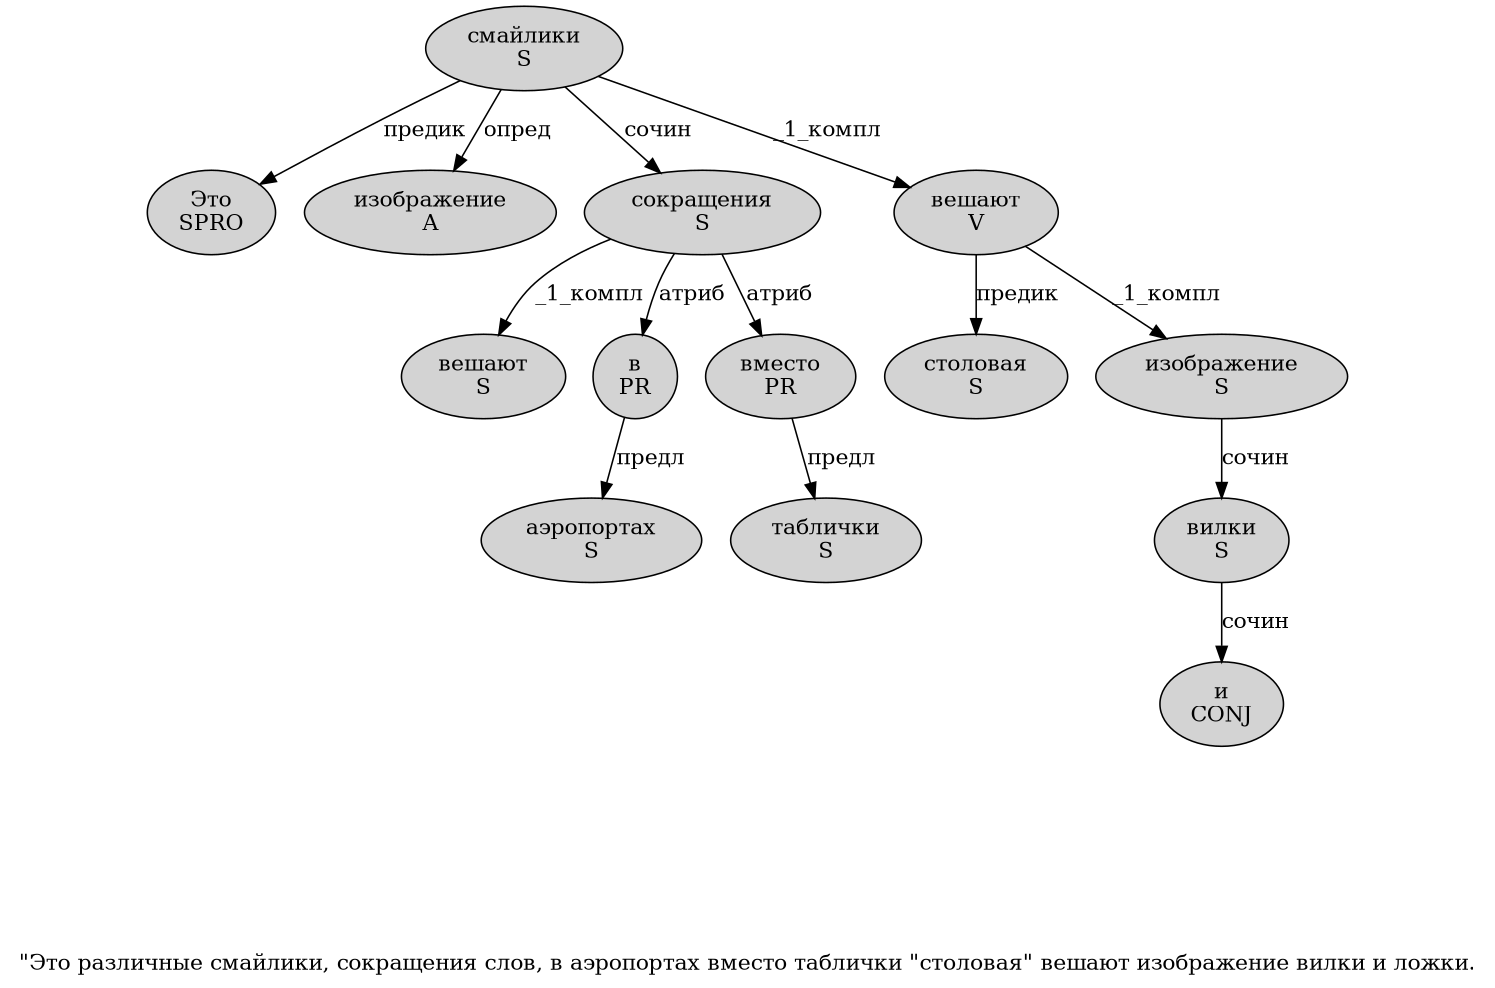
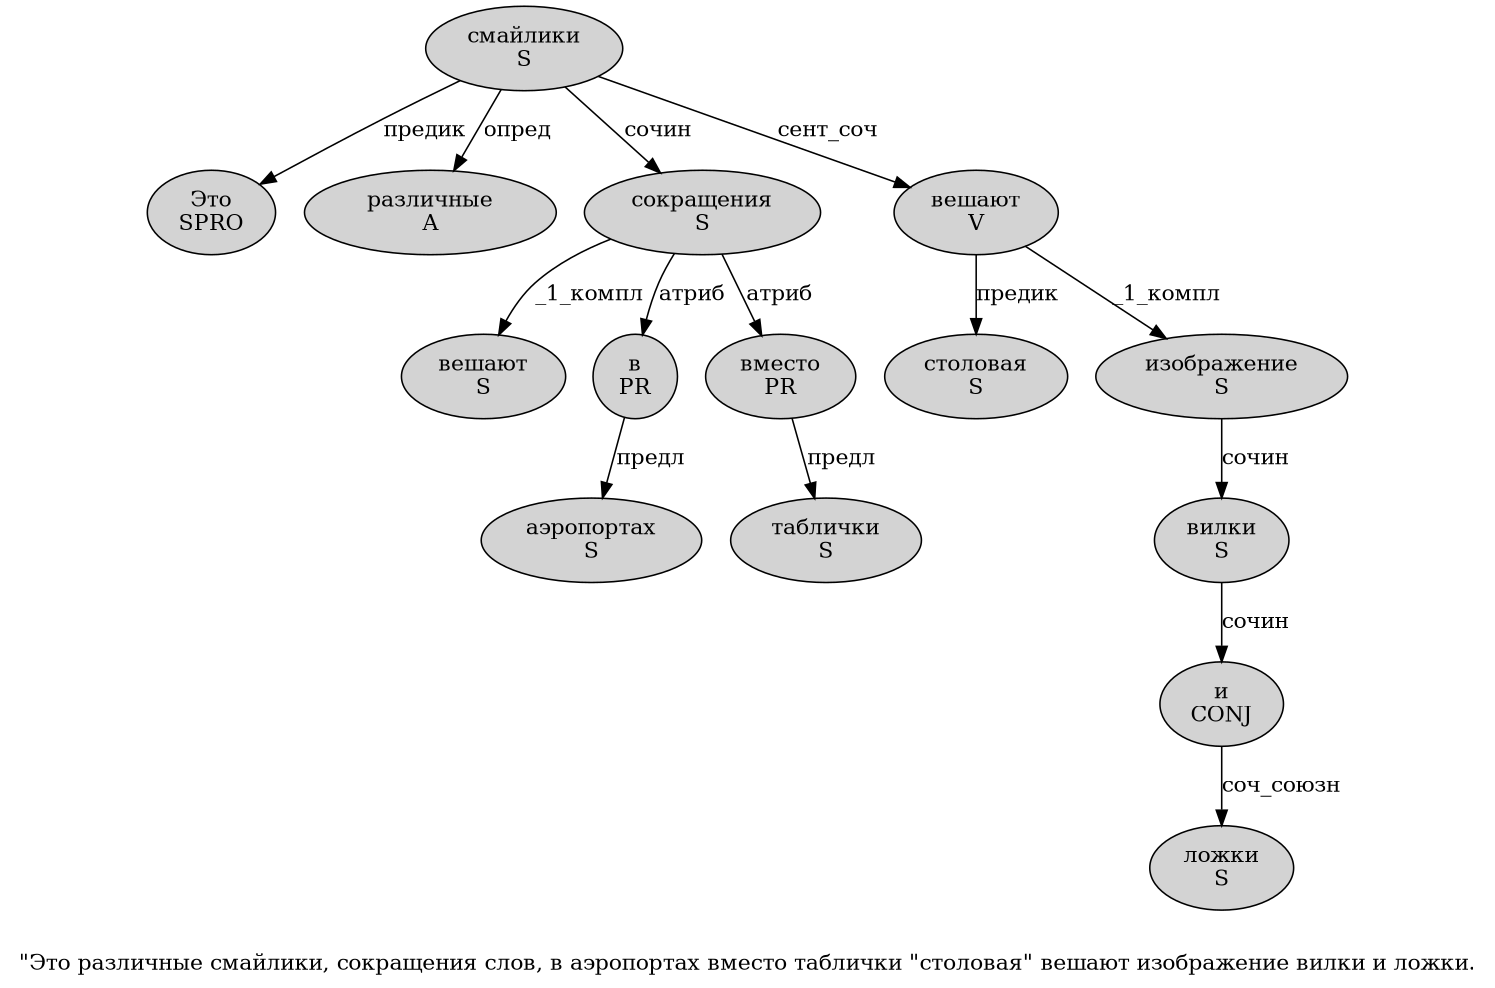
(828, 130) -> (828, 130)
(430, 212) -> (430, 212)
none -> (1222, 868)
